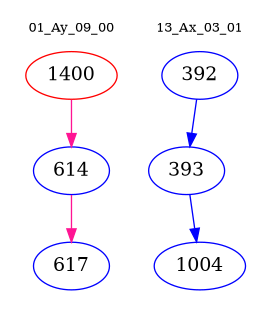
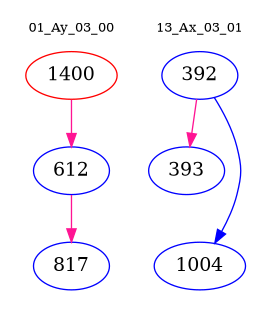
(71, 28) -> (71, 28)
(194, 116) -> (194, 116)
(71, 171) -> (71, 171)
(192, 212) -> (240, 164)
(71, 266) -> (71, 266)
